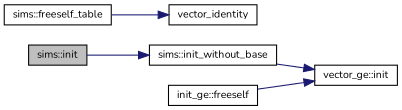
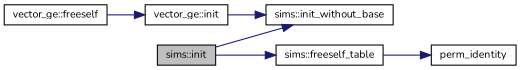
(213, 15) -> (474, 55)
none -> (240, 55)
(290, 66) -> (241, 15)
(213, 95) -> (56, 15)
